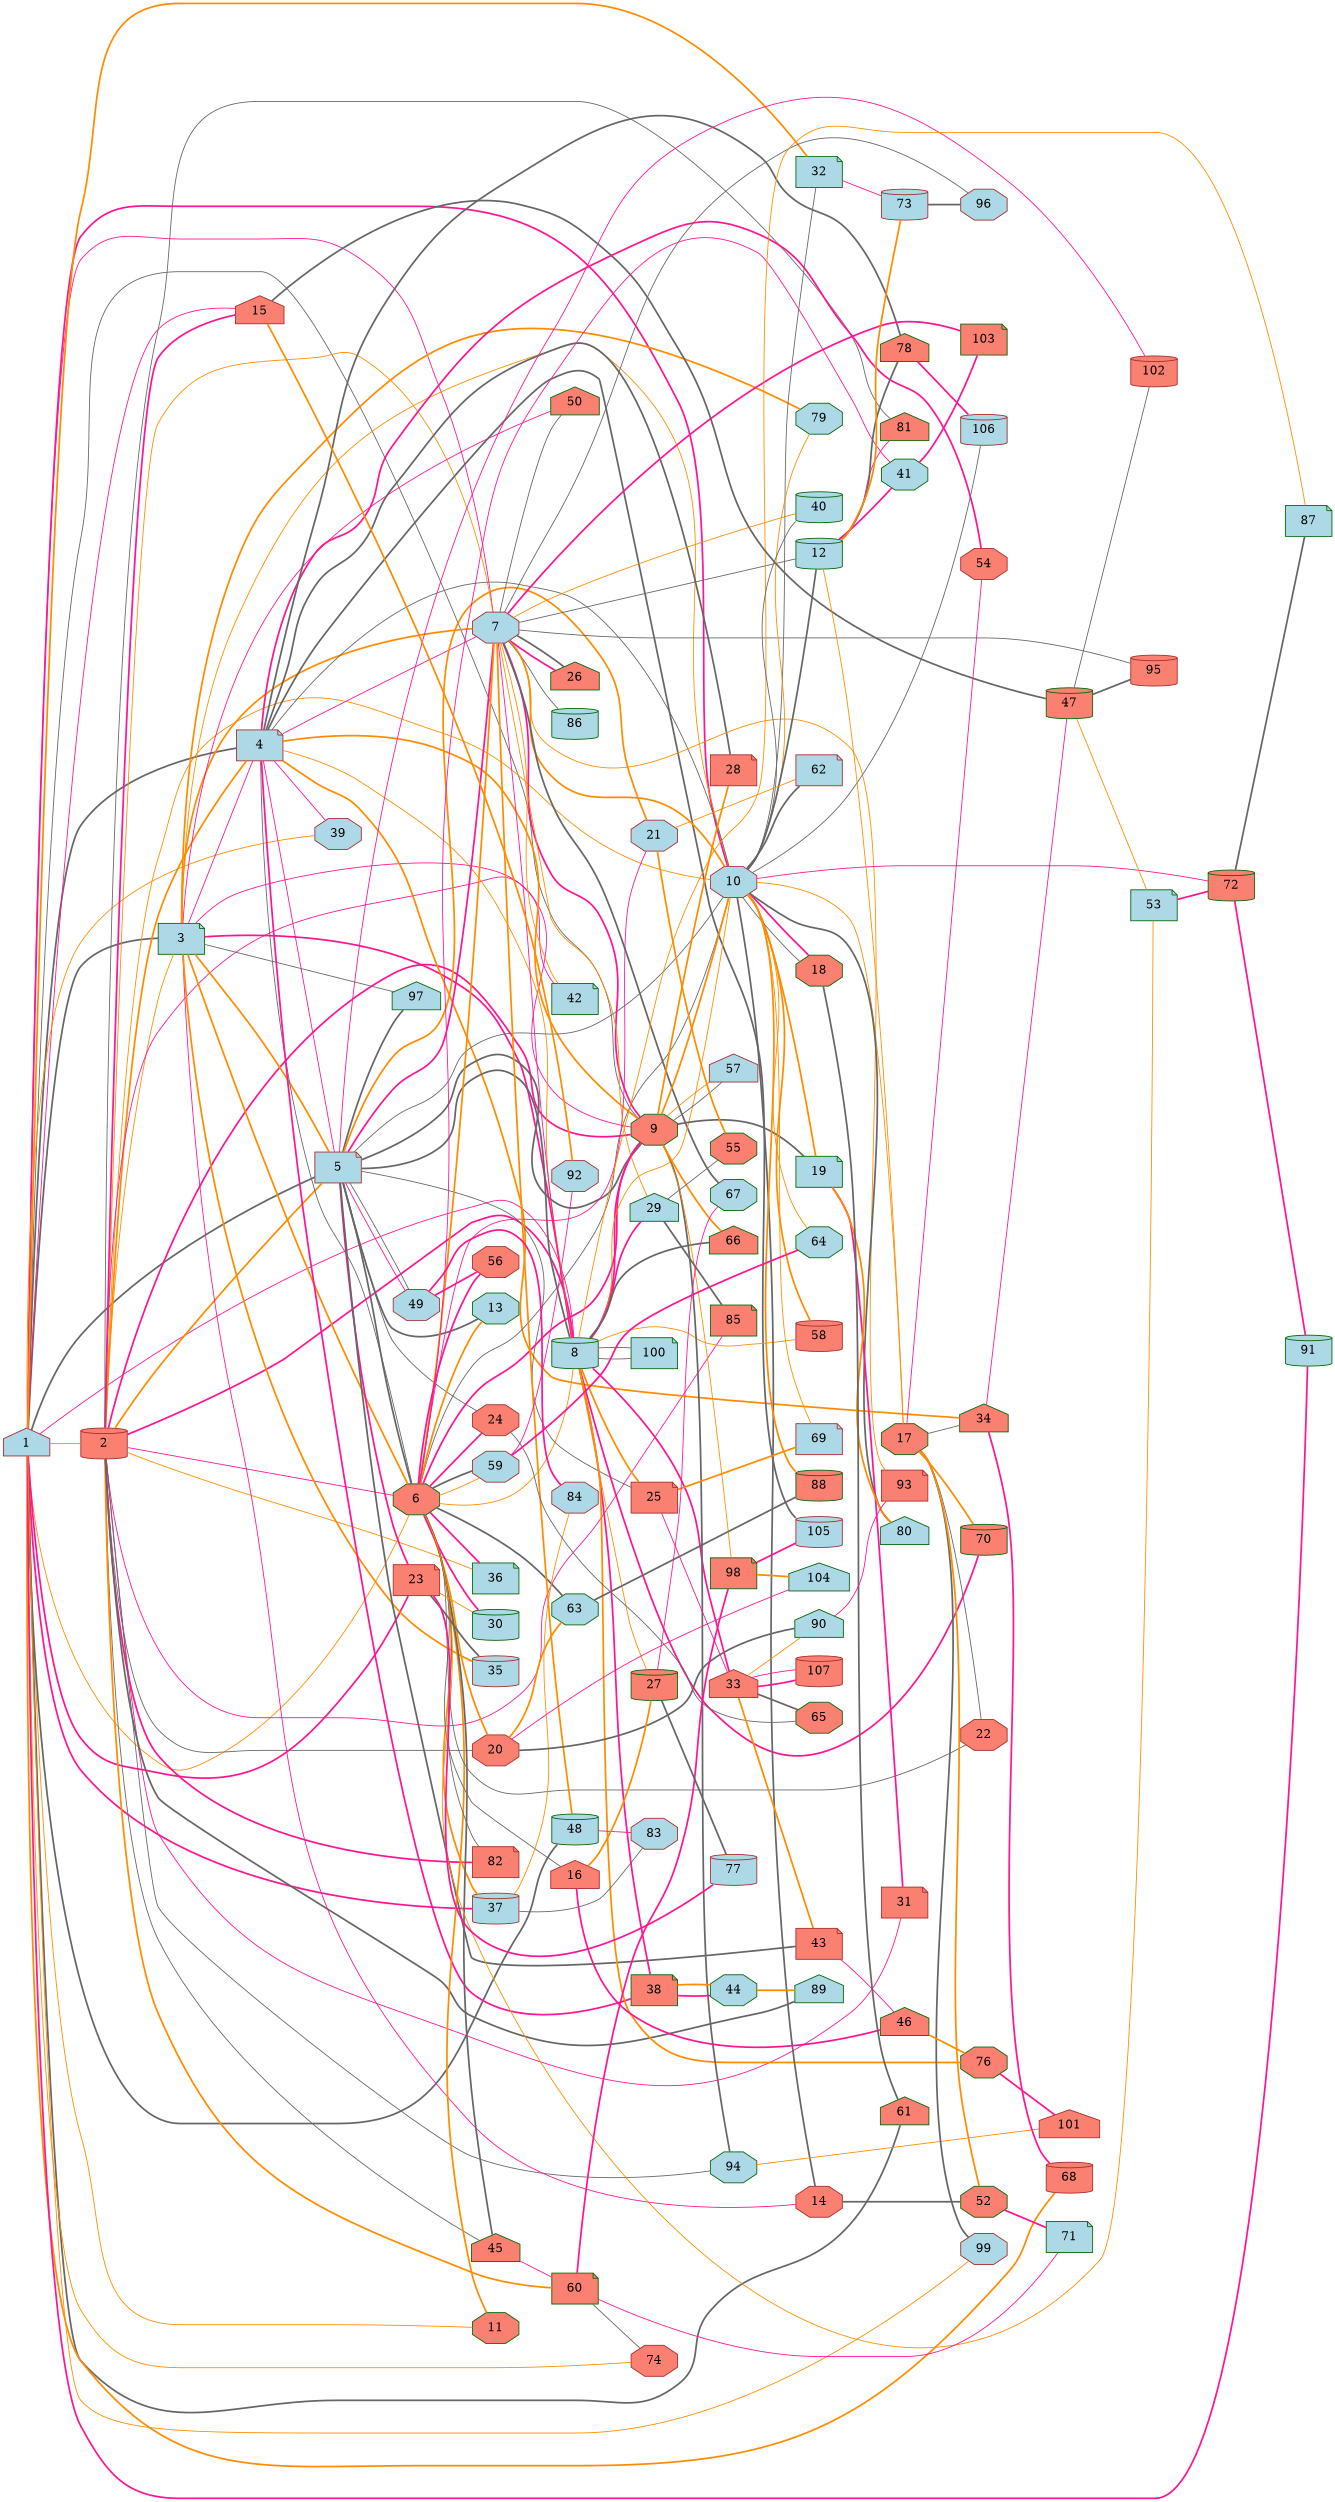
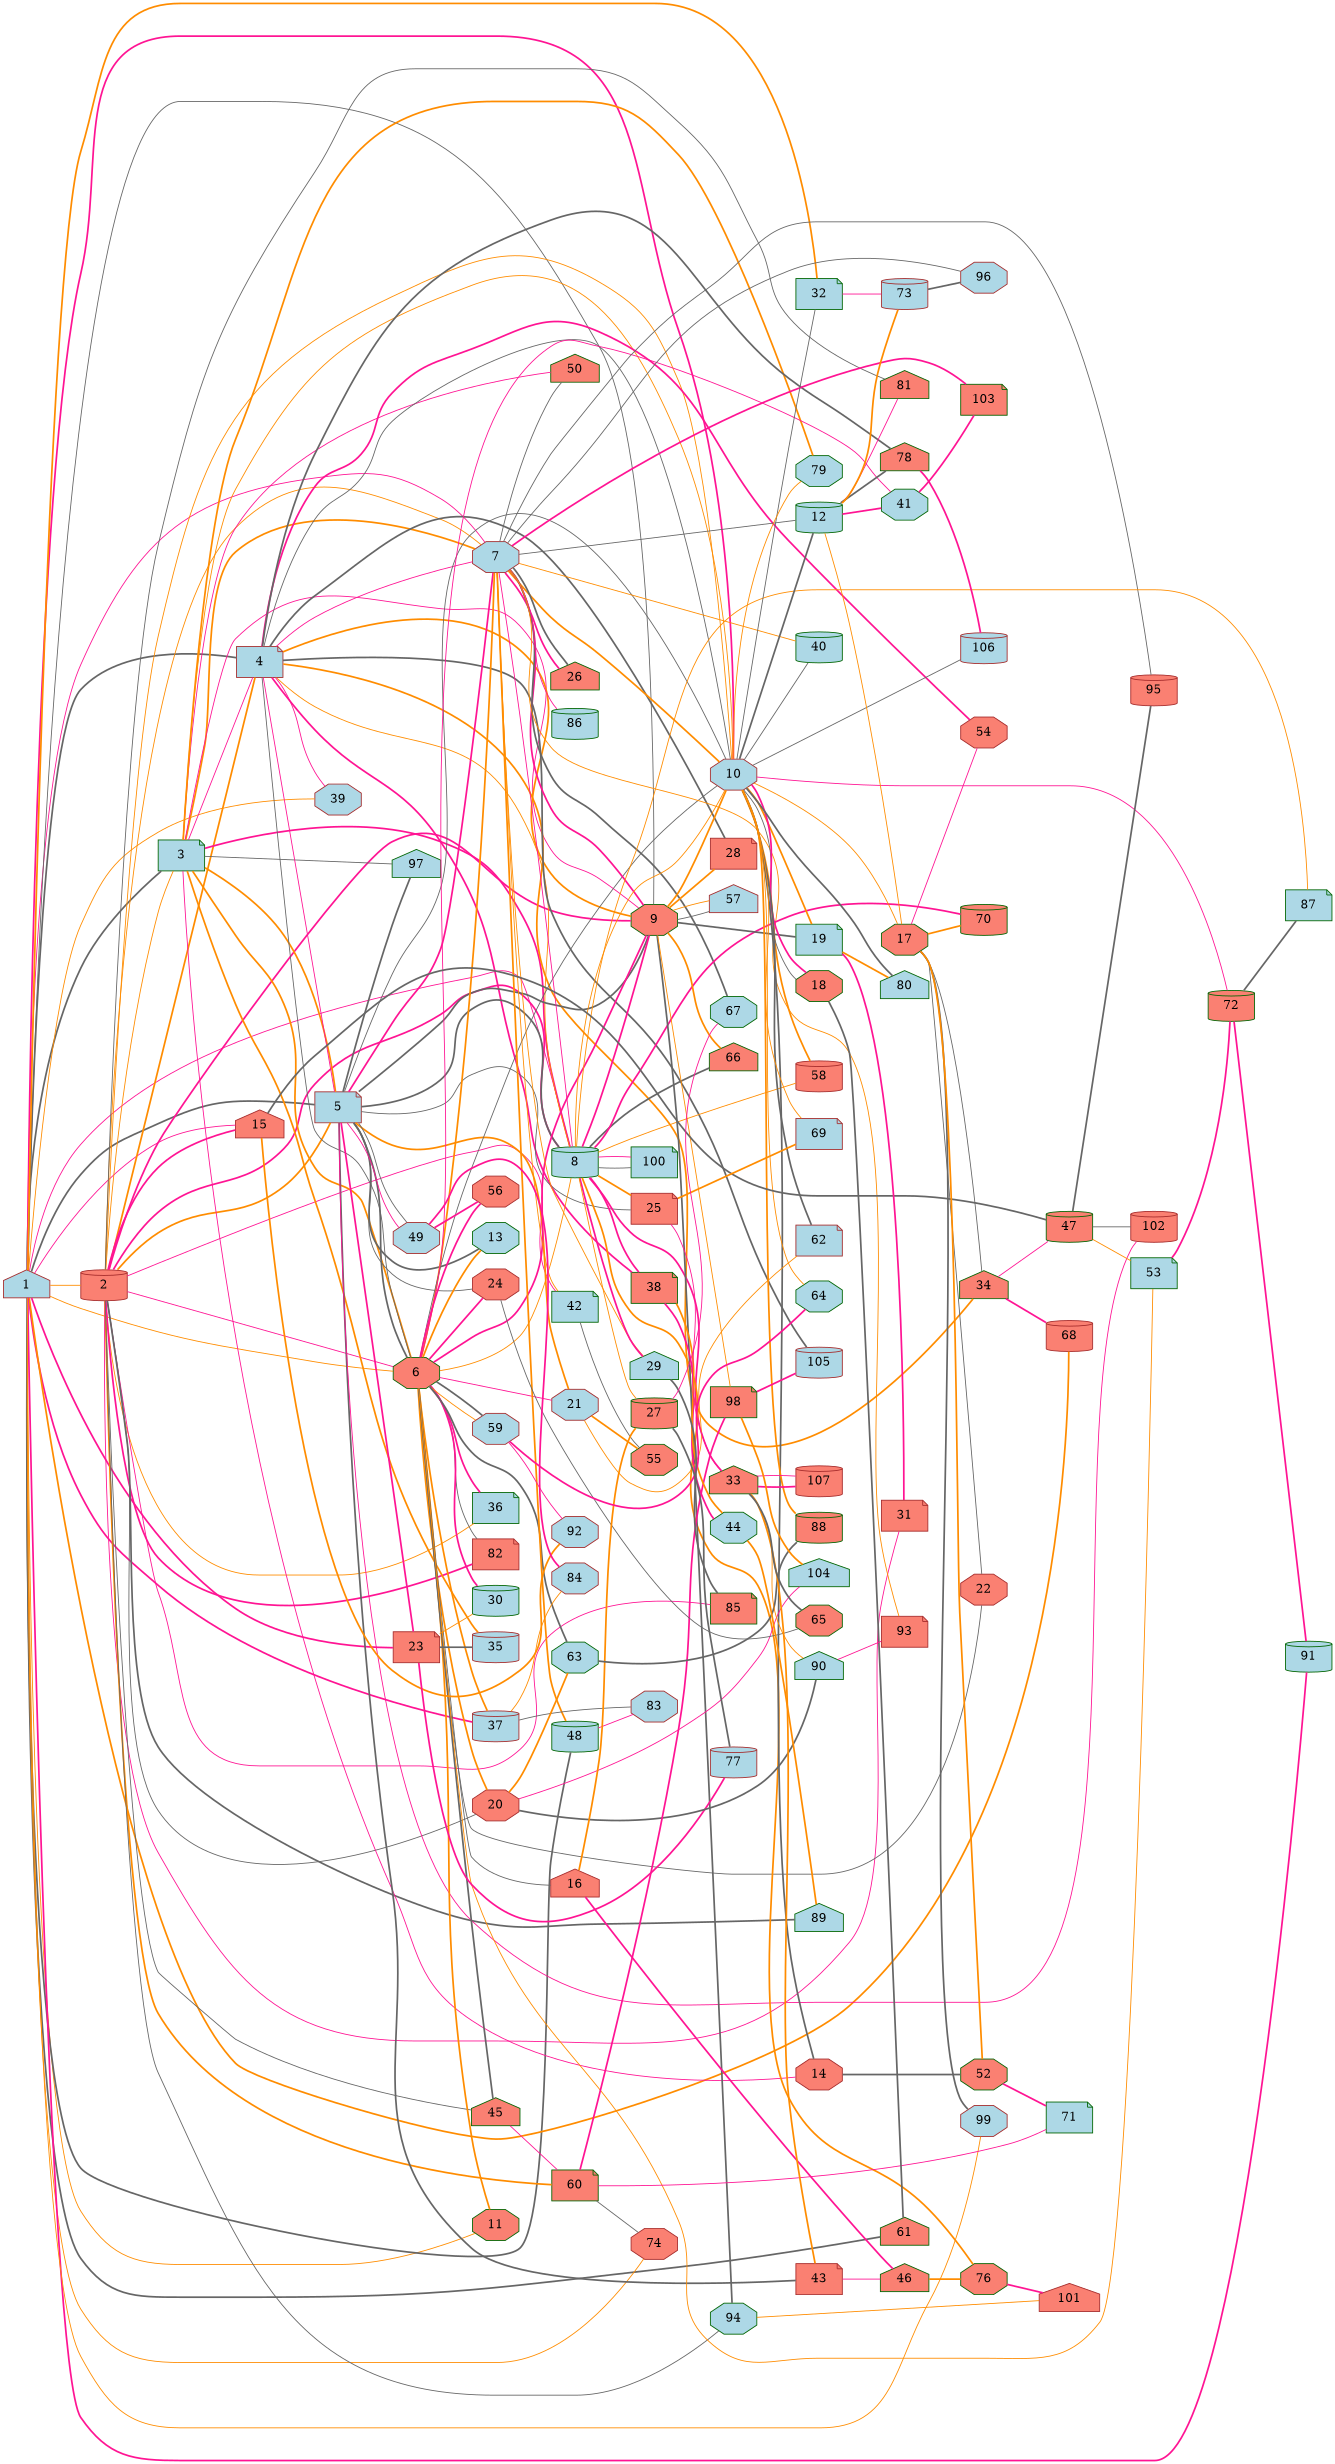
(533, 675) -> (534, 639)
(693, 1180) -> (604, 1388)
(734, 1685) -> (734, 1481)
